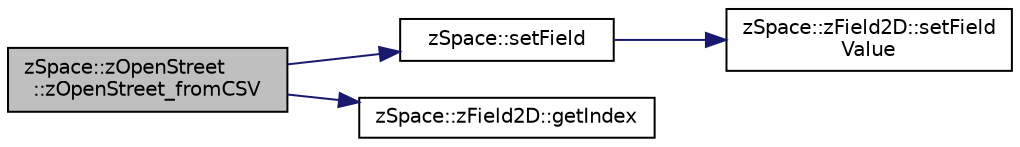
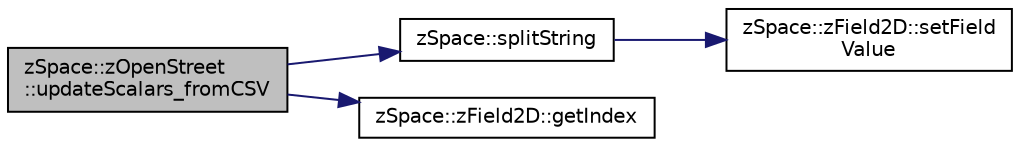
(507, 40) -> (507, 40)
(148, 80) -> (148, 80)
